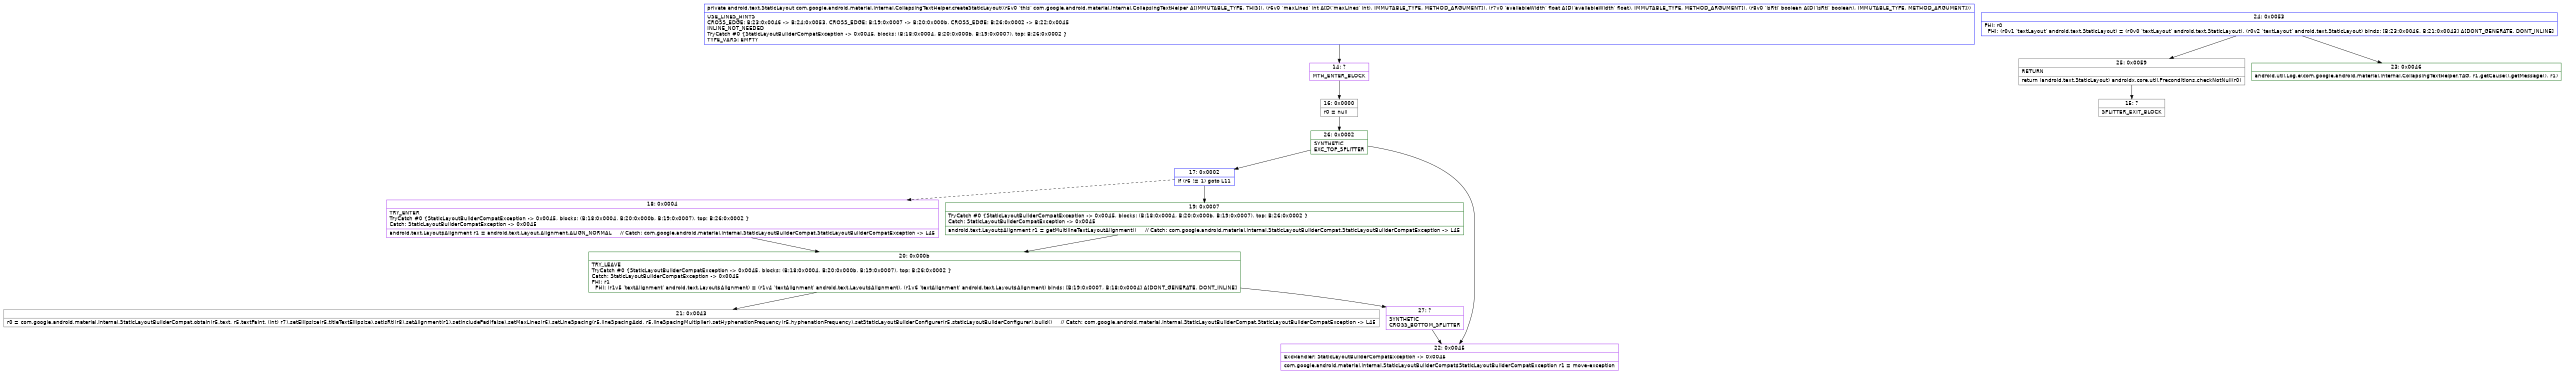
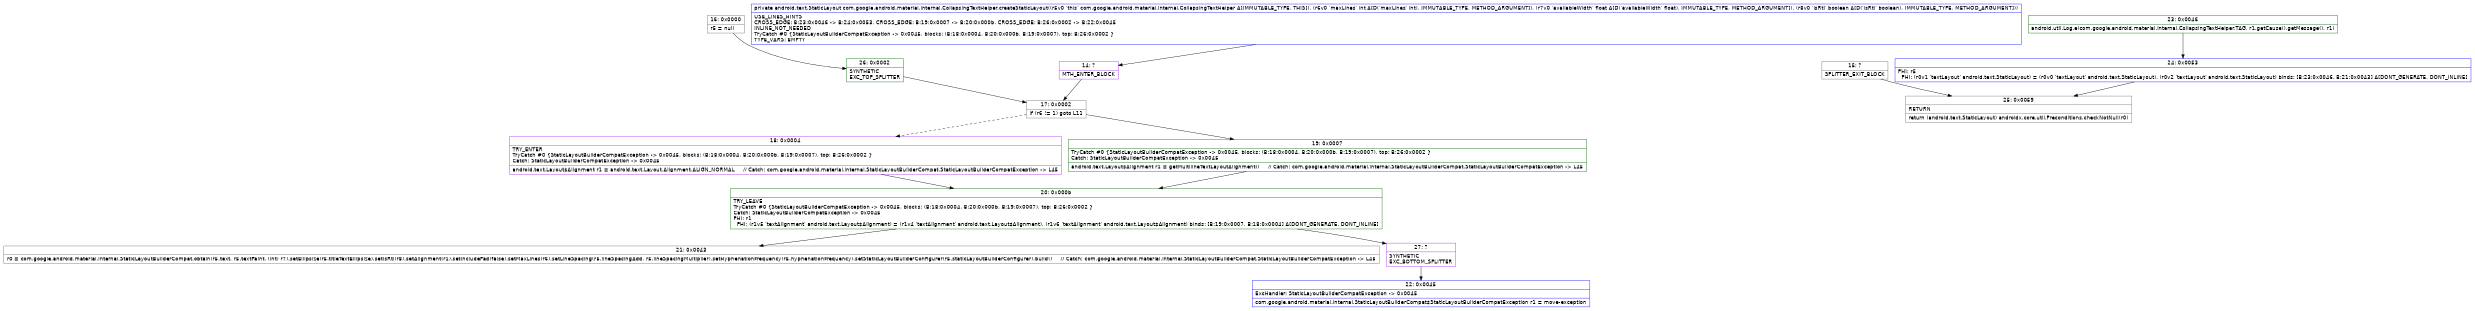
(1994, 26) -> (1908, 72)
(2340, 49) -> (2183, 44)
(1339, 88) -> (1074, 88)
(2132, 90) -> (1914, 88)
(1336, 112) -> (722, 28)
(1204, 177) -> (1056, 109)
(1473, 211) -> none
(1425, 325) -> (1421, 262)
(1450, 357) -> (1421, 294)
